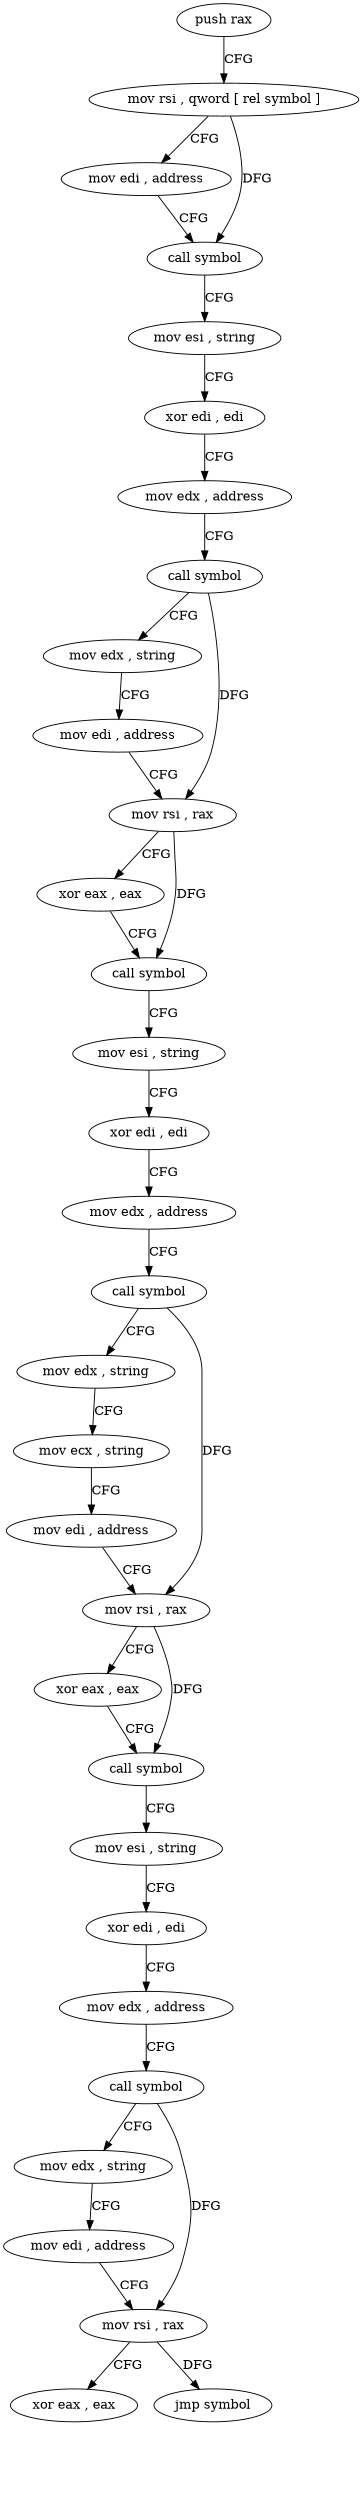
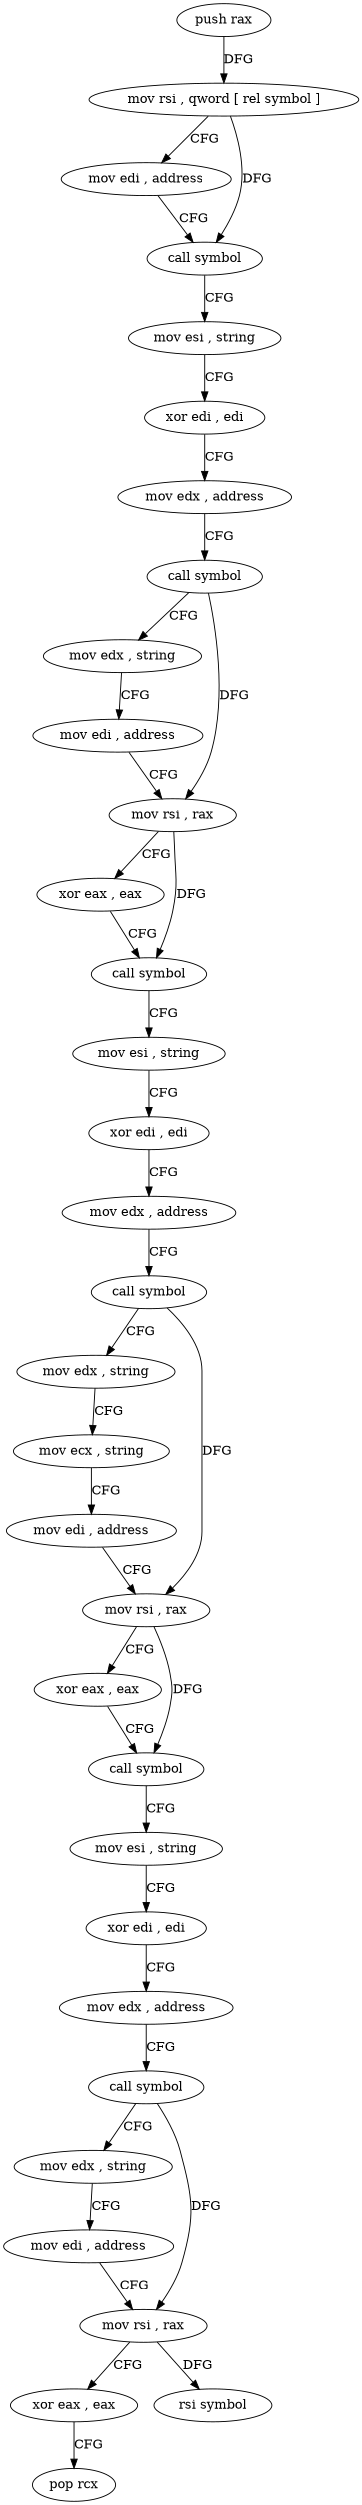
(239, 60) -> (239, 60)
(213, 2405) -> (213, 2405)
none -> (74, 2485)
